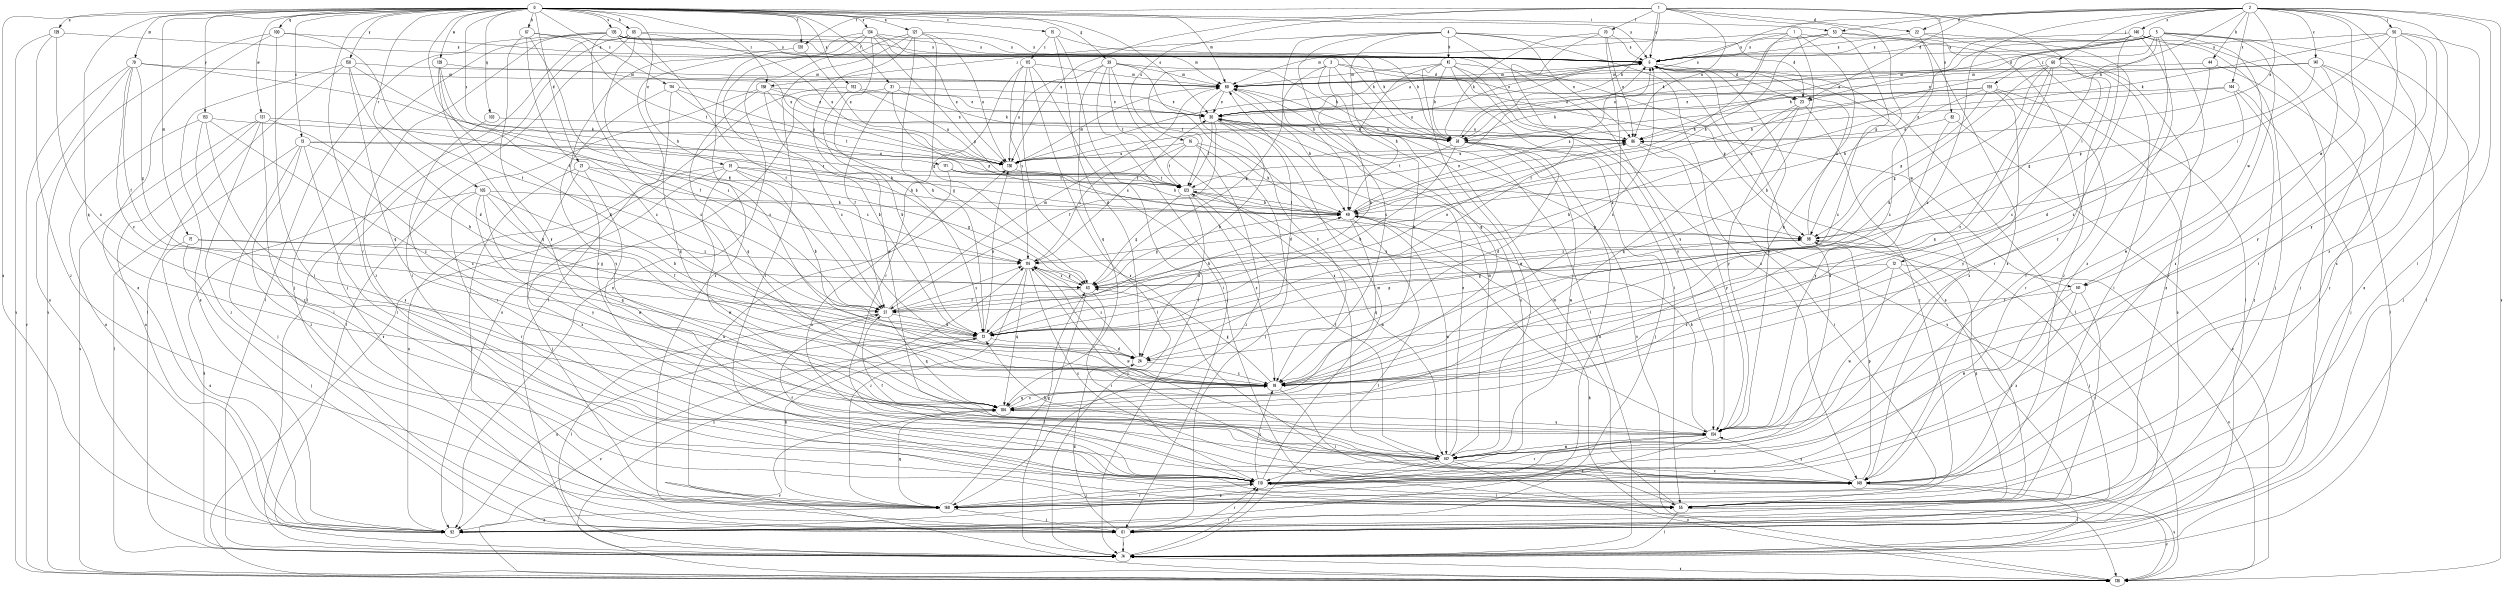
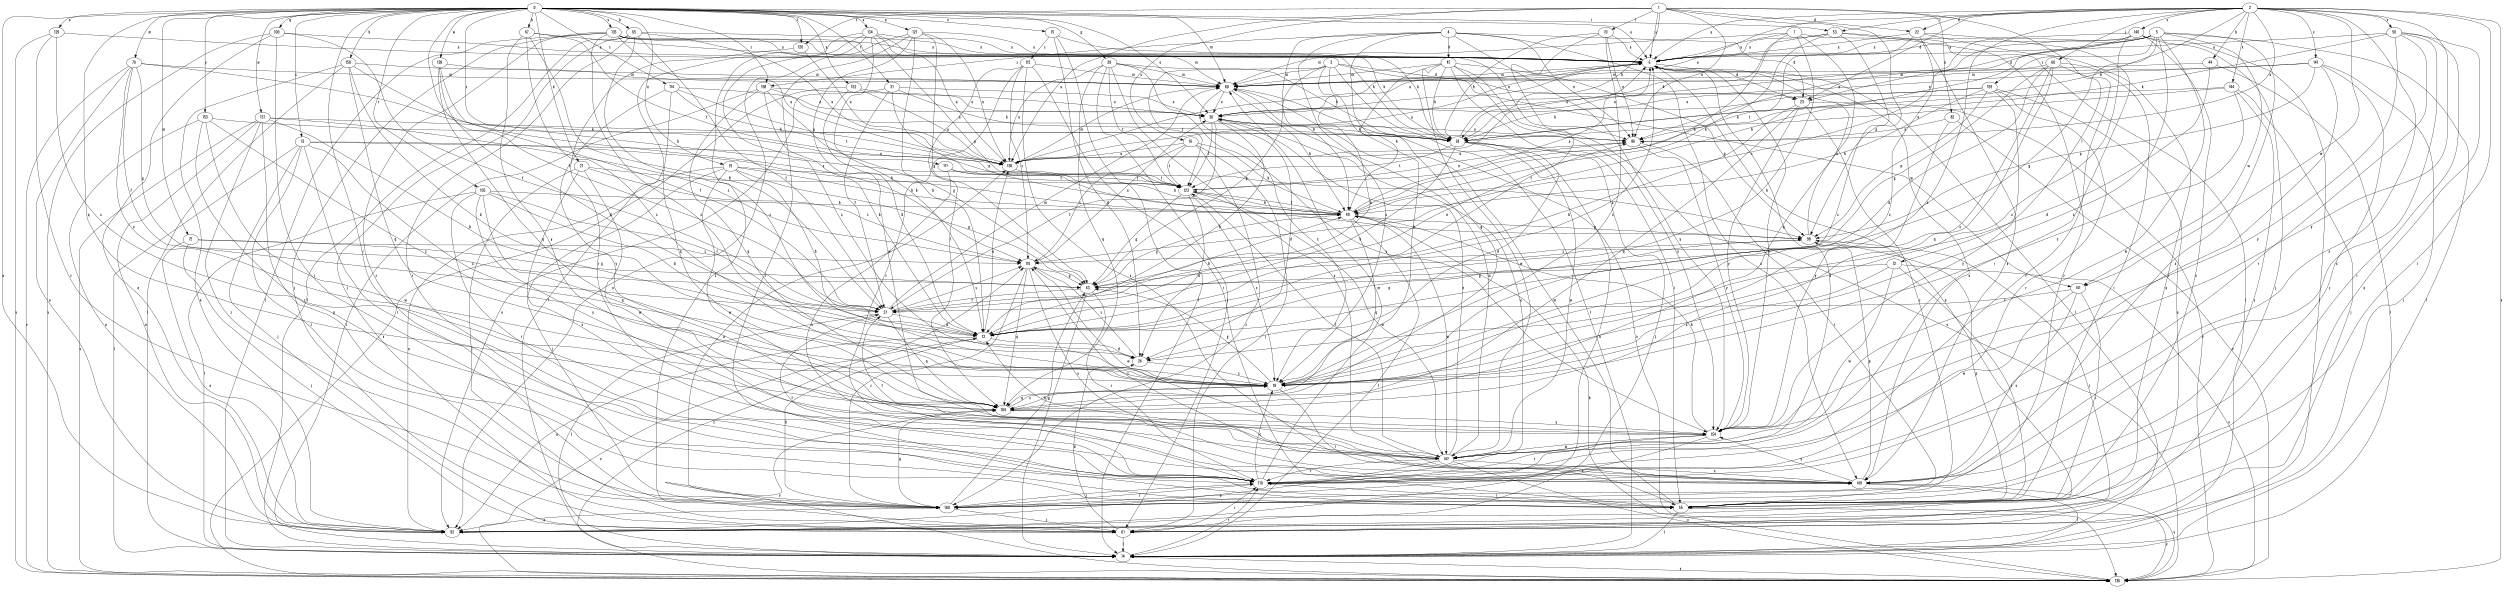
none -> (1945, 12)
(2388, 20) -> (2388, 20)
(369, 32) -> (369, 32)
none -> (1281, 74)
(1723, 104) -> (1902, 102)
(492, 117) -> none
none -> (682, 130)
none -> (1502, 161)
(2122, 183) -> (2210, 433)
none -> (2170, 254)
(1059, 277) -> none
(2065, 287) -> (2130, 422)
(406, 300) -> (406, 300)
(334, 313) -> (334, 313)
(794, 315) -> (687, 243)
(1170, 341) -> (953, 218)
(205, 374) -> (205, 374)
(2145, 497) -> none
